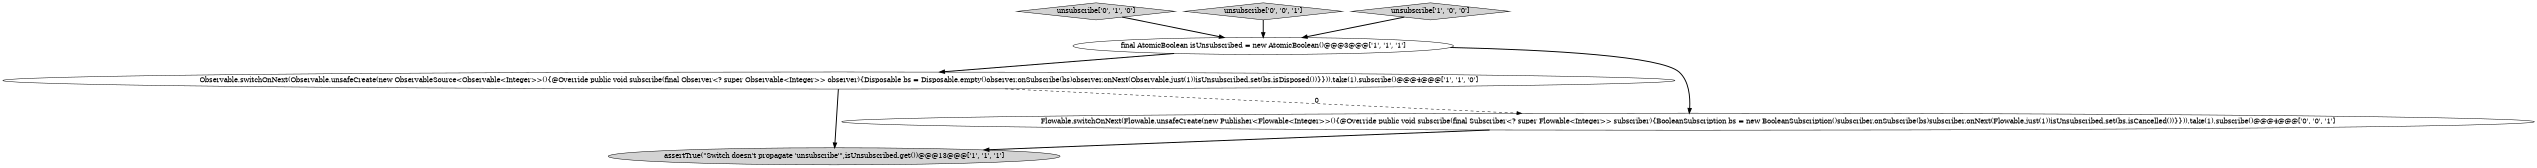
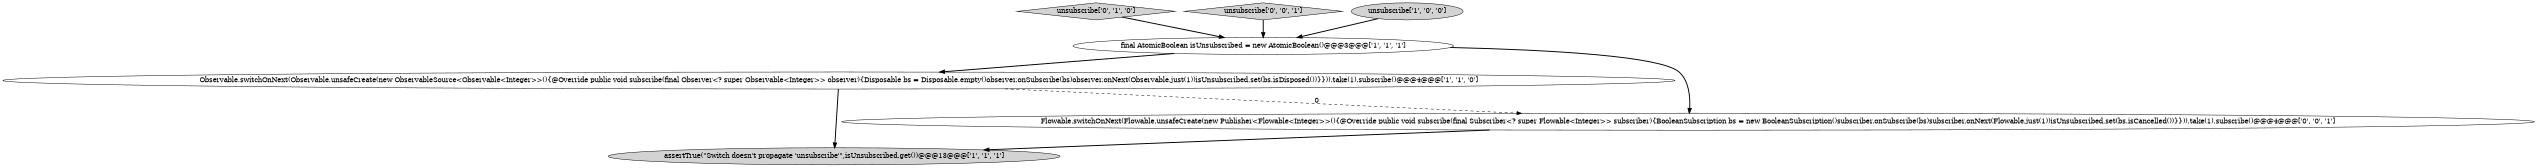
(1430, 11) -> (1407, 11)
